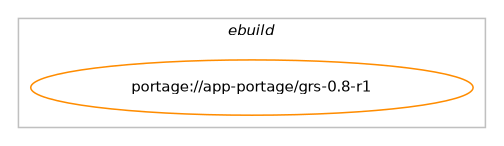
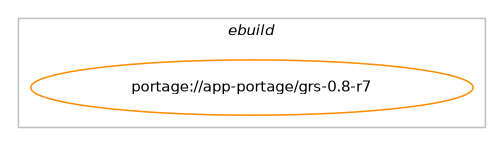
(252, 88) -> (252, 88)
